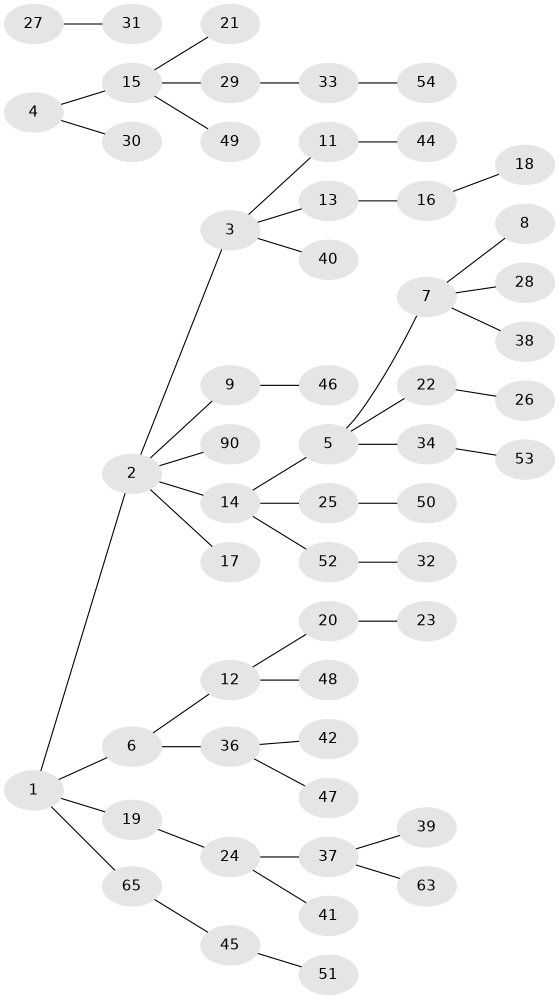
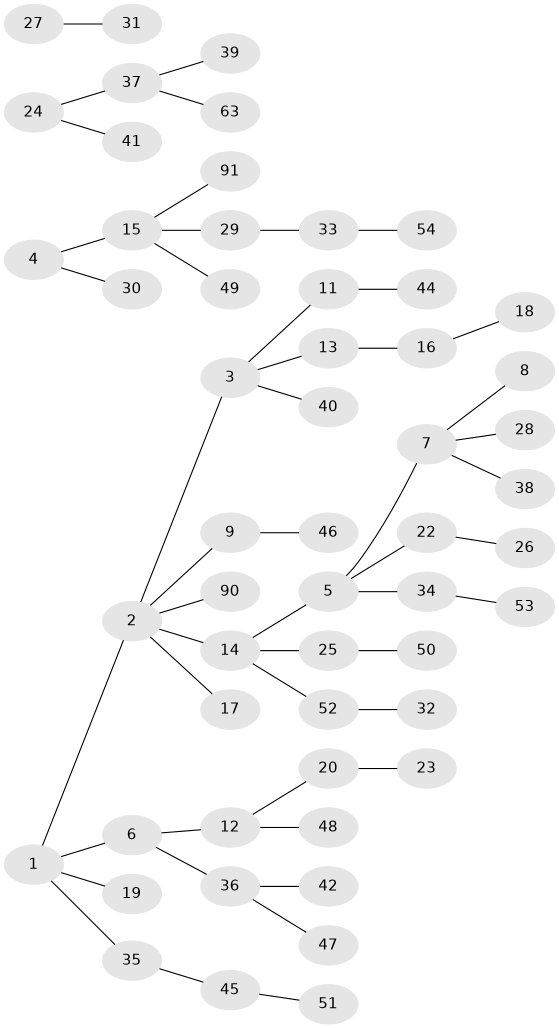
(230, 24) -> (230, 171)
(181, 838) -> none
(132, 886) -> (132, 961)
